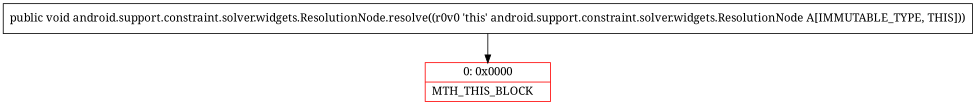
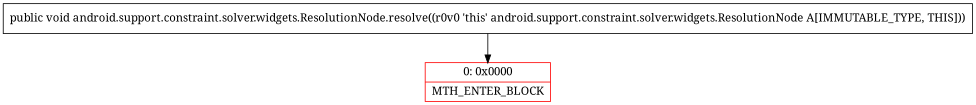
(483, 91) -> (488, 91)
